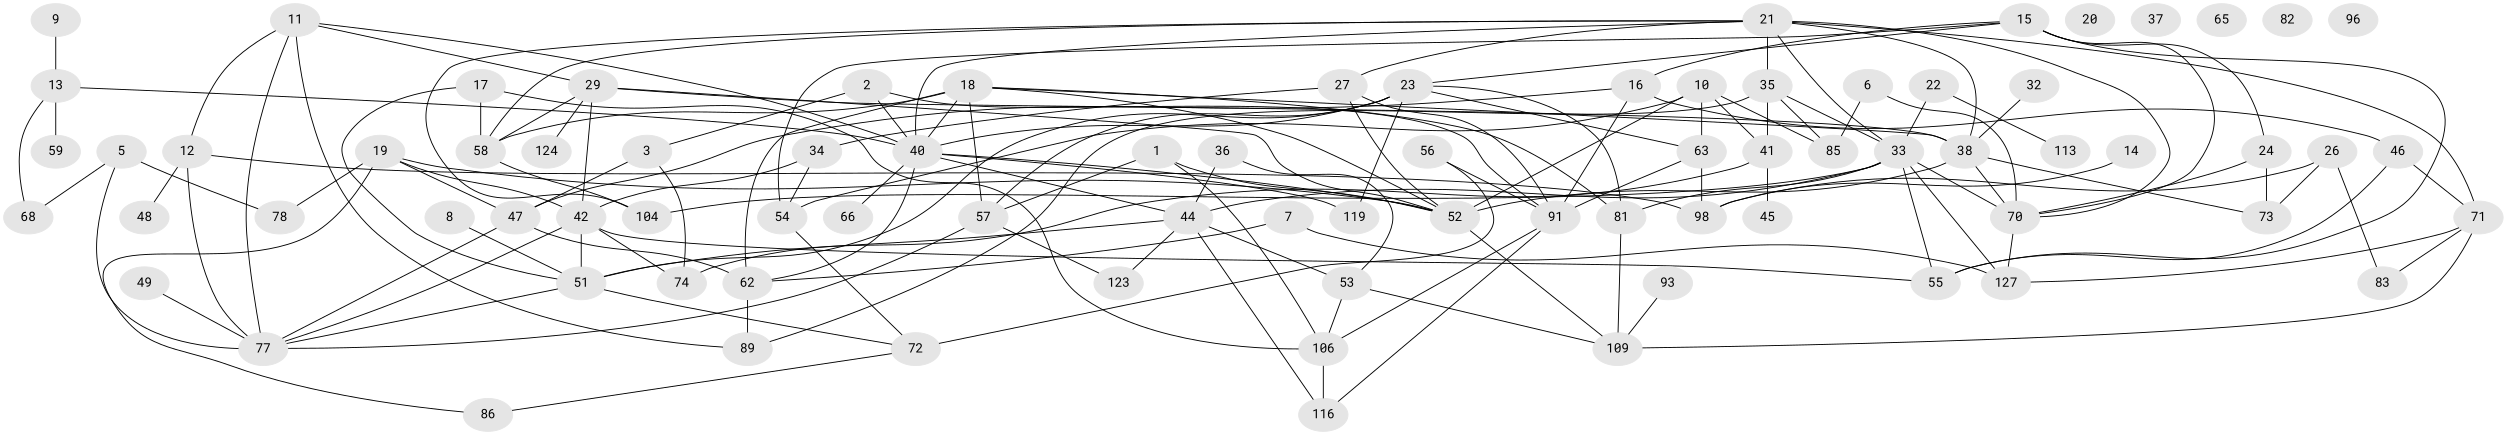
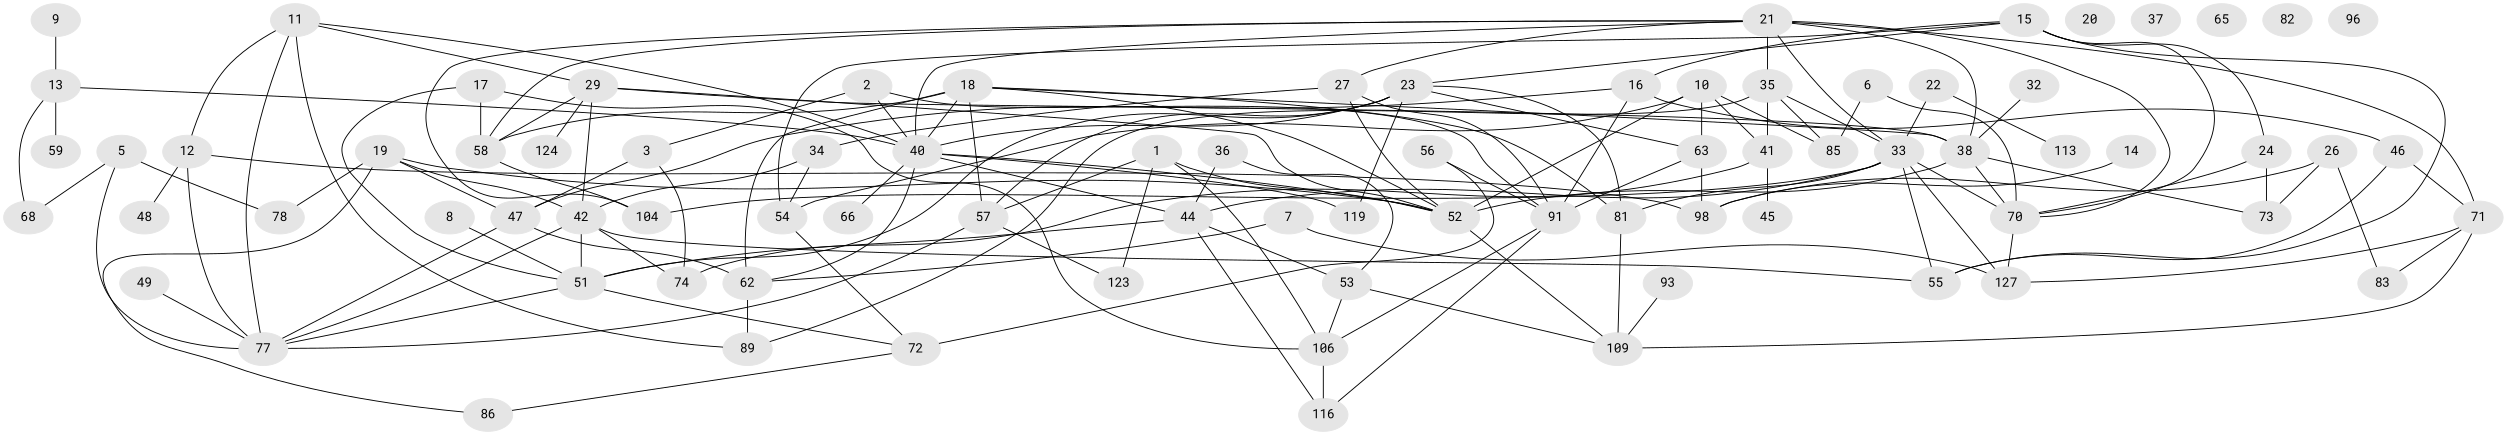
(1153, 250) -> (1139, 215)
